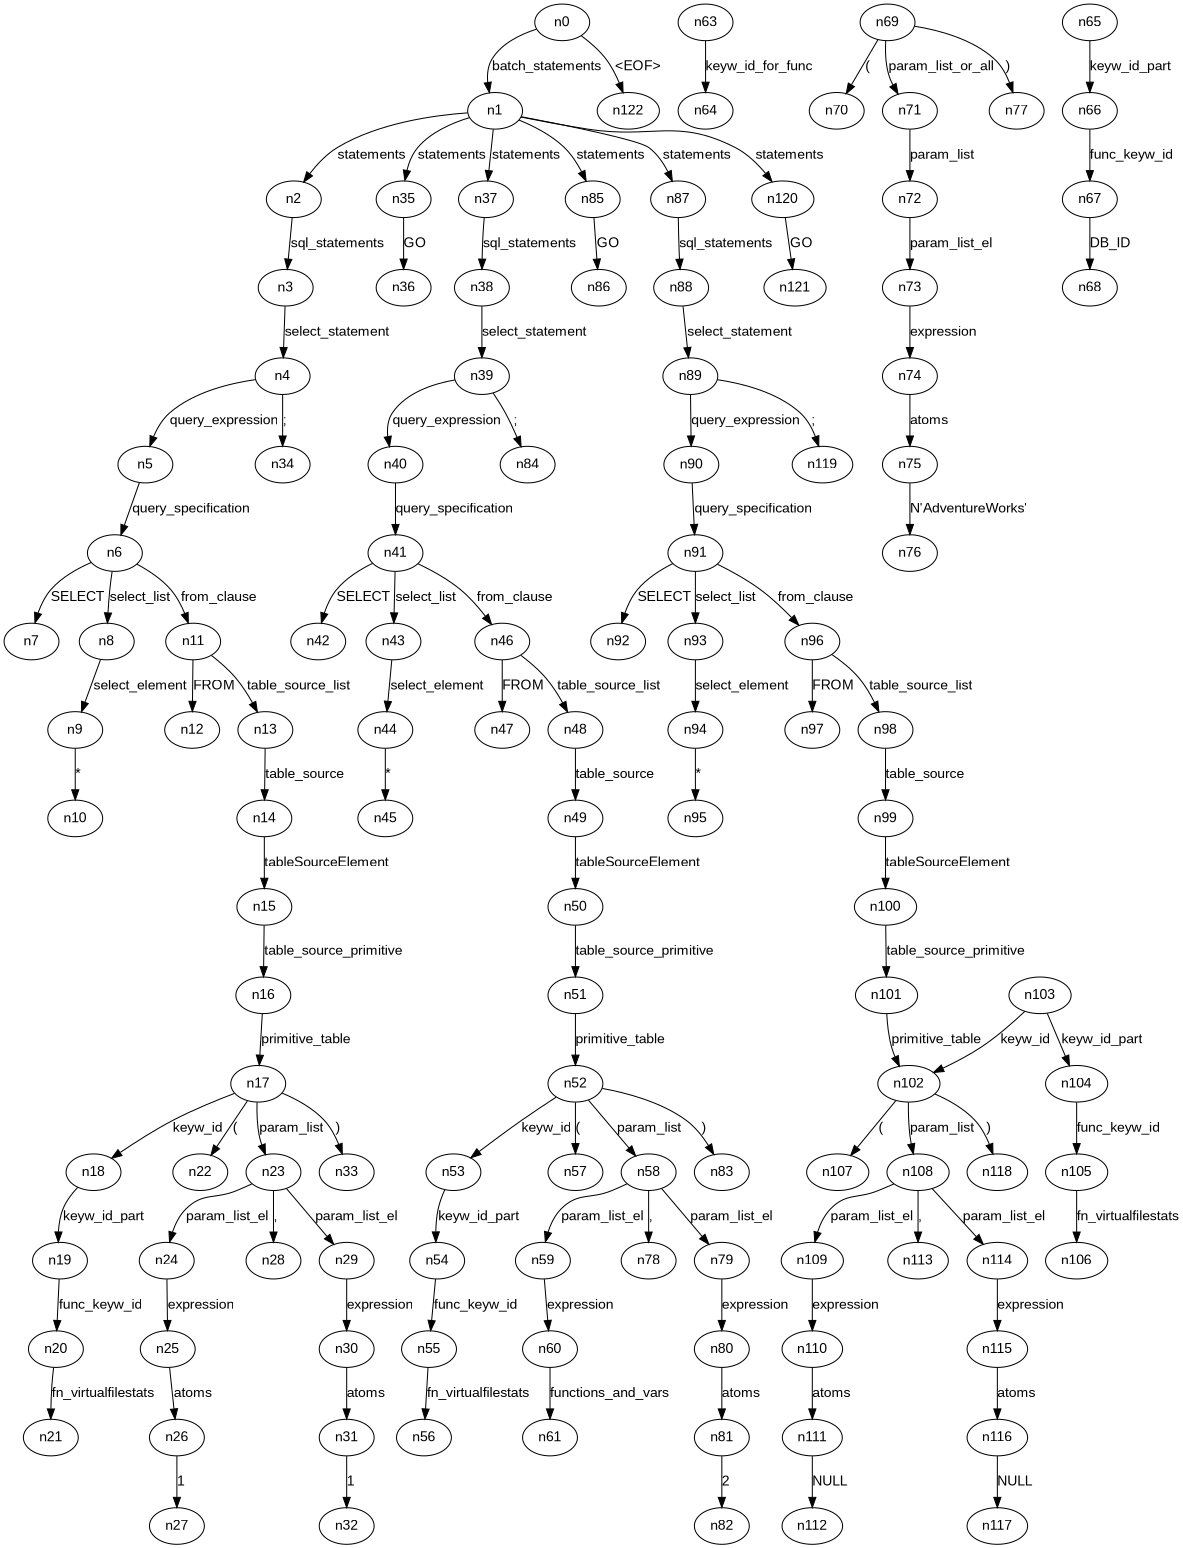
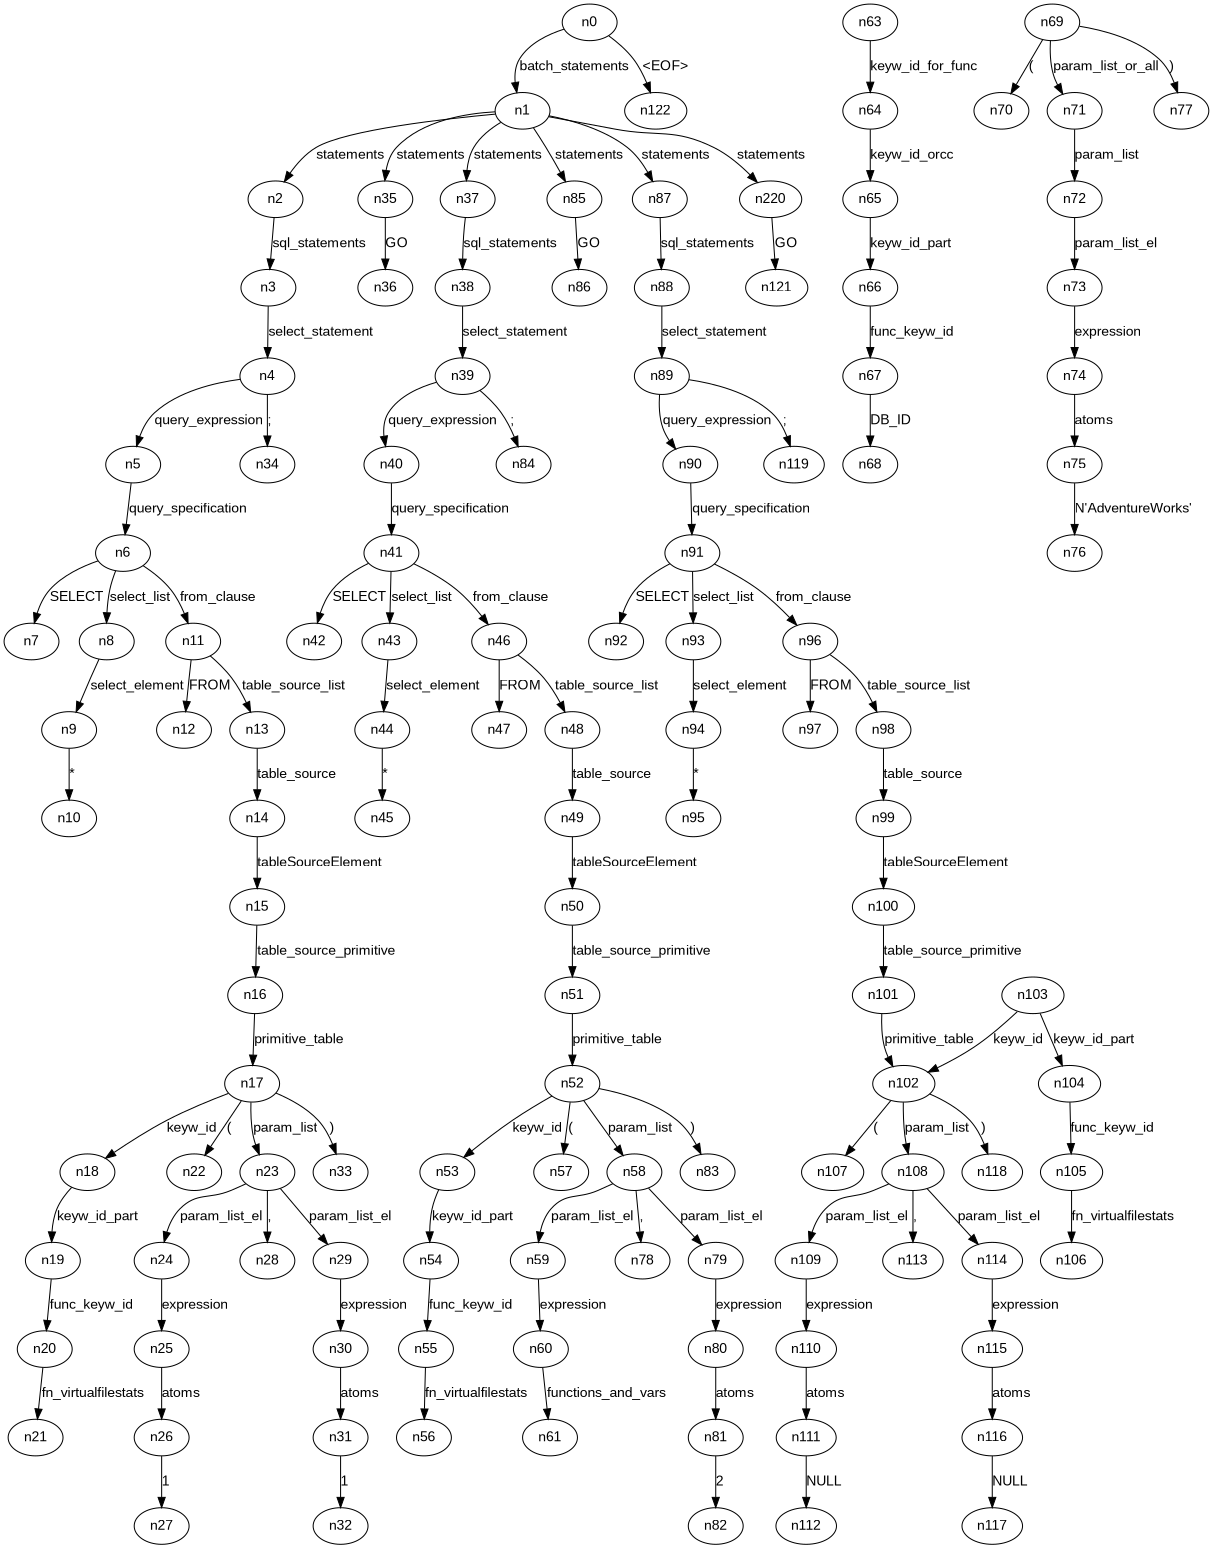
none -> (870, 150)
(783, 199) -> (771, 199)
